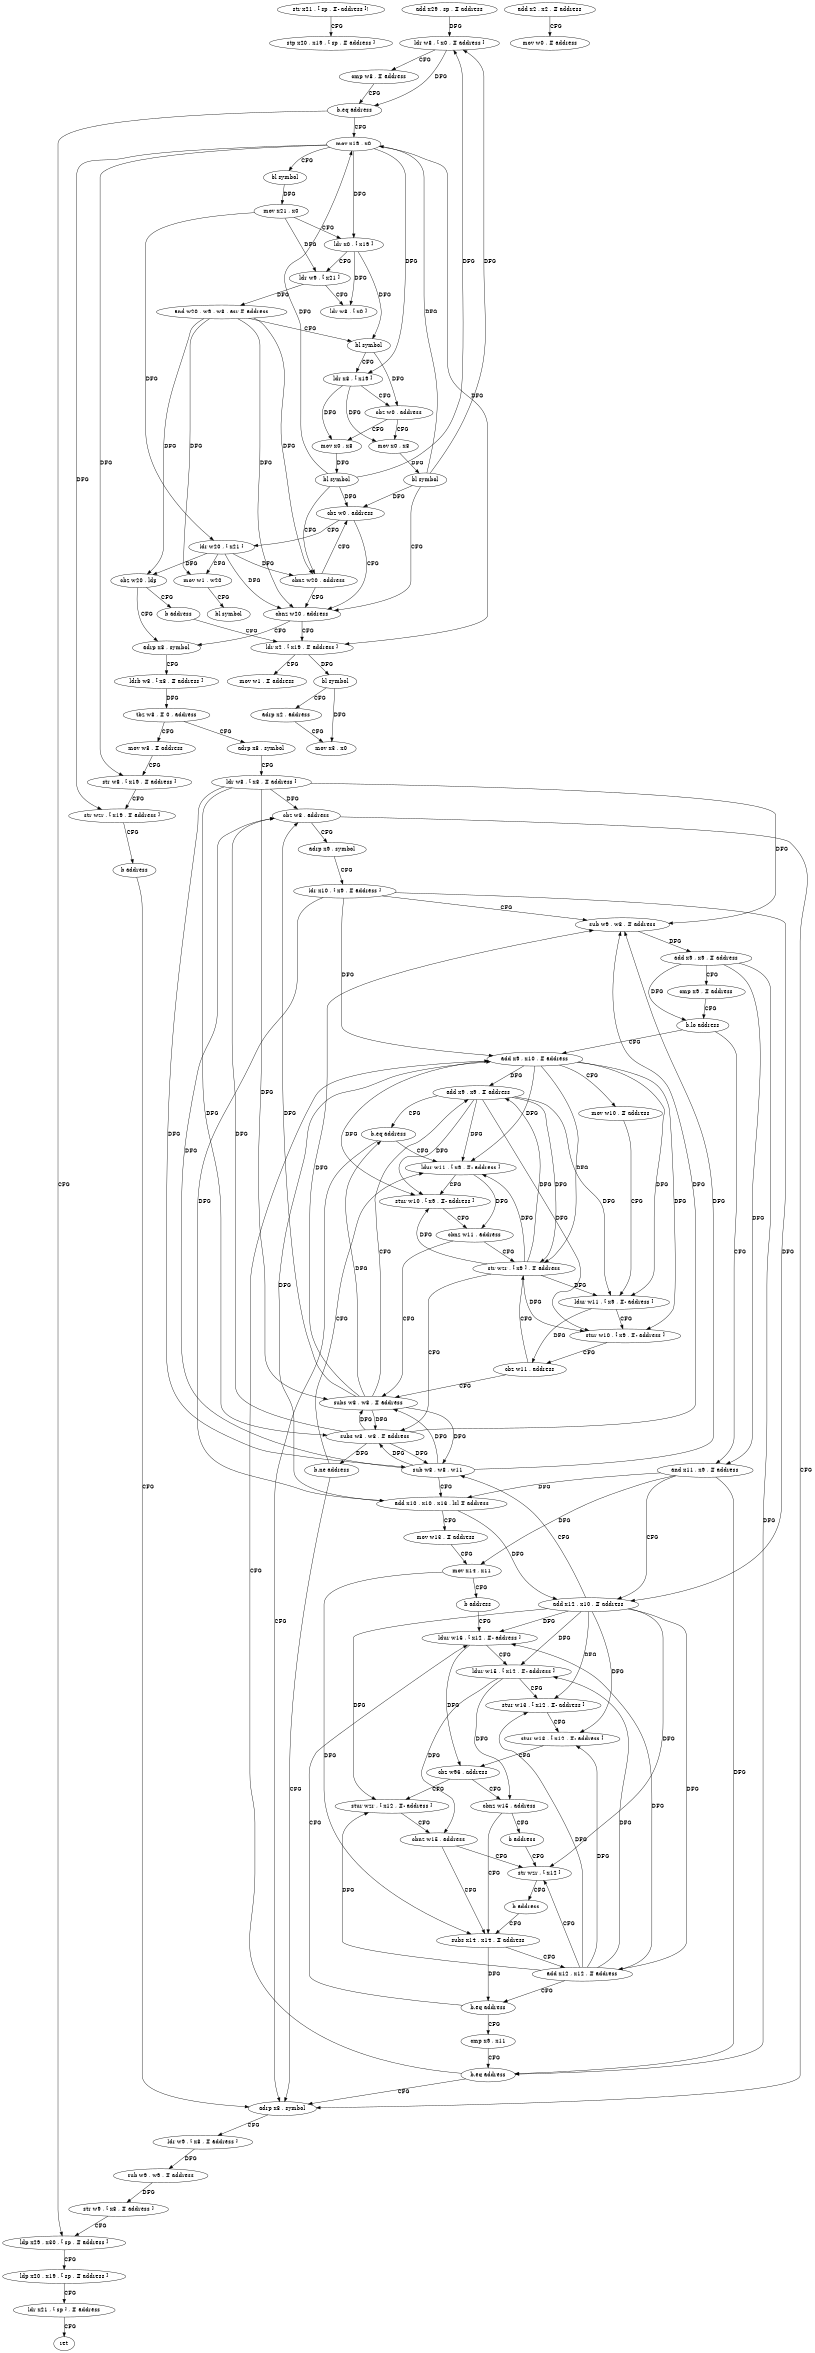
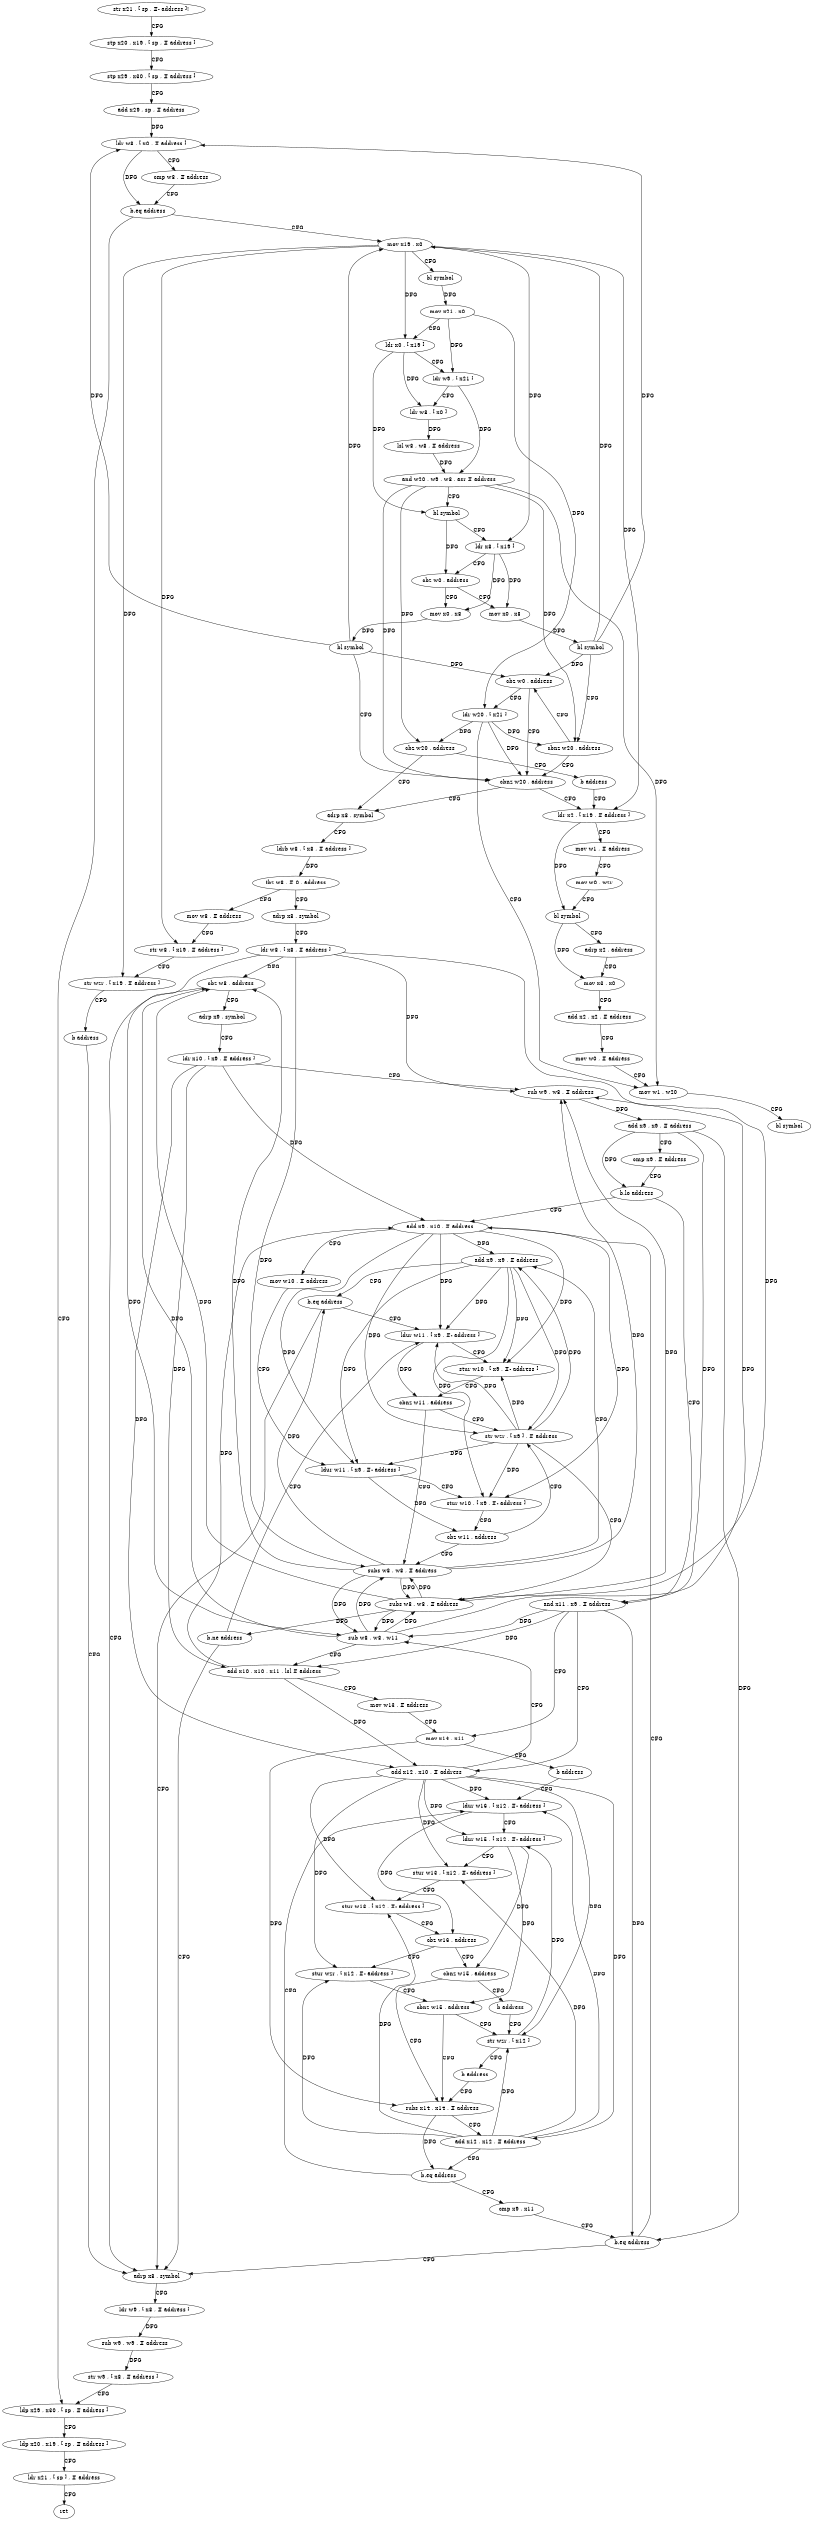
none -> (151, 77)
none -> (429, 446)
(139, 581) -> (430, 749)
none -> (594, 883)
none -> (600, 999)
none -> (629, 1075)
(442, 1504) -> (274, 1672)
(565, 1521) -> (560, 1672)
none -> (481, 1630)
(463, 1773) -> (452, 1941)
(620, 1816) -> (552, 1941)
(569, 1924) -> (508, 2092)
